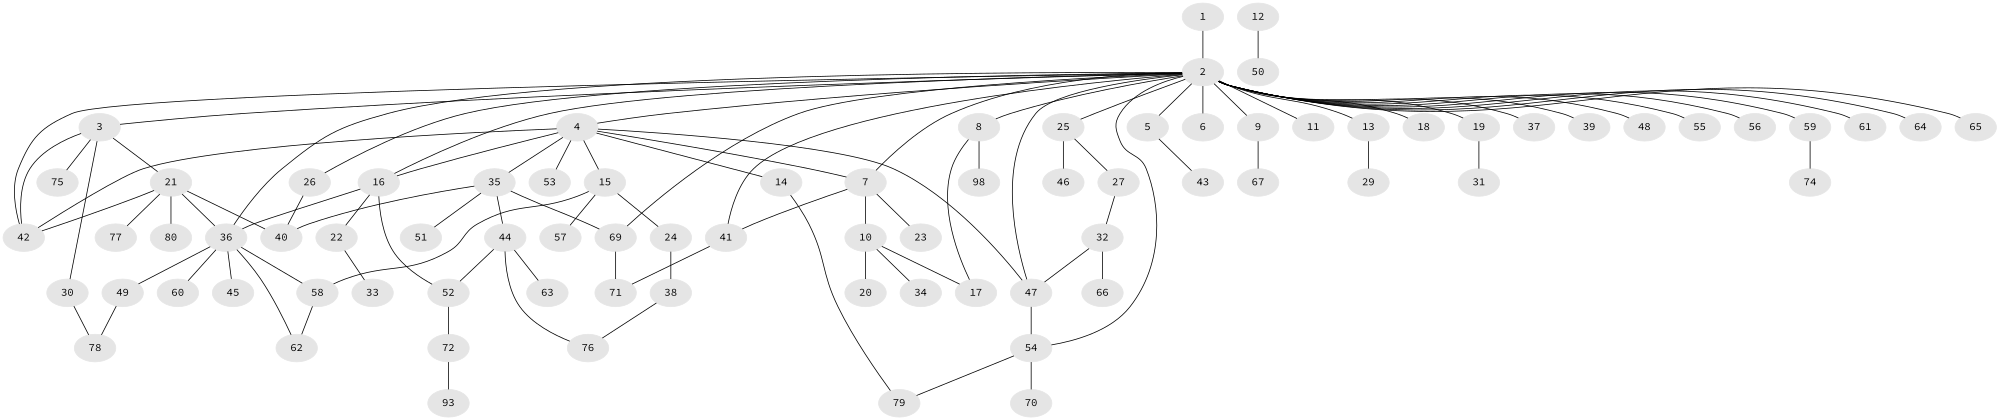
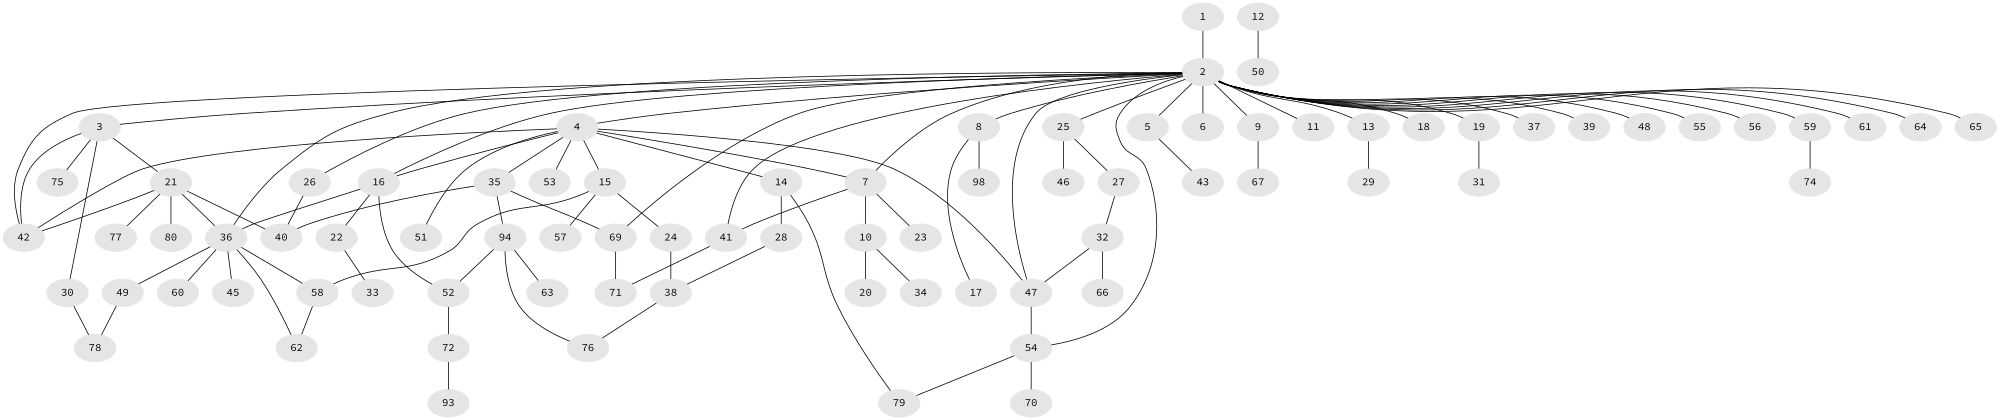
(458, 210) -> (479, 160)
(505, 238) -> (505, 238)
none -> (781, 238)
(921, 265) -> none
